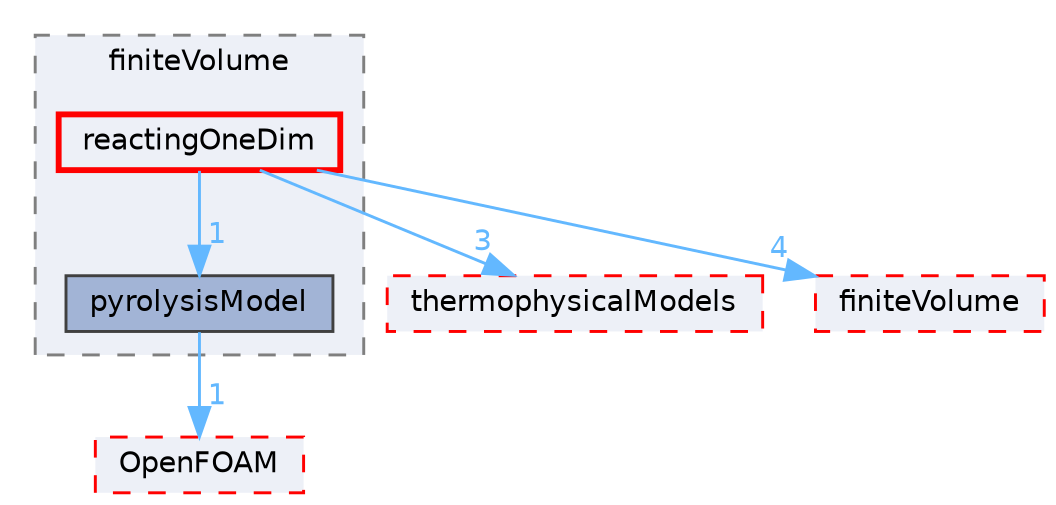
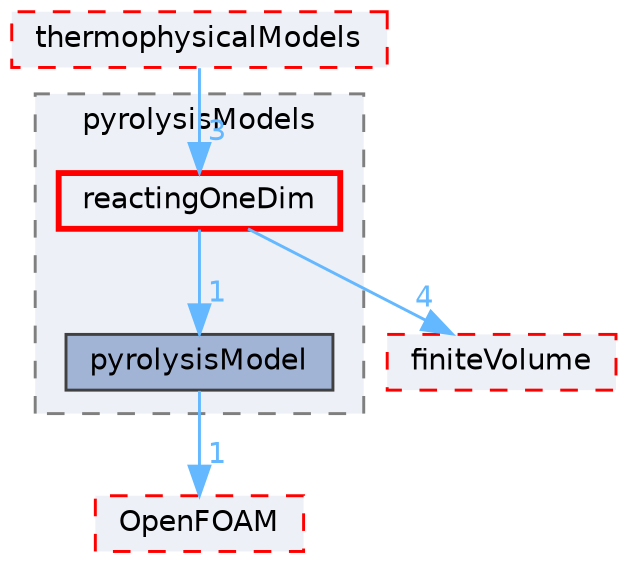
(199, 63) -> (199, 122)
(384, 222) -> (199, 113)
